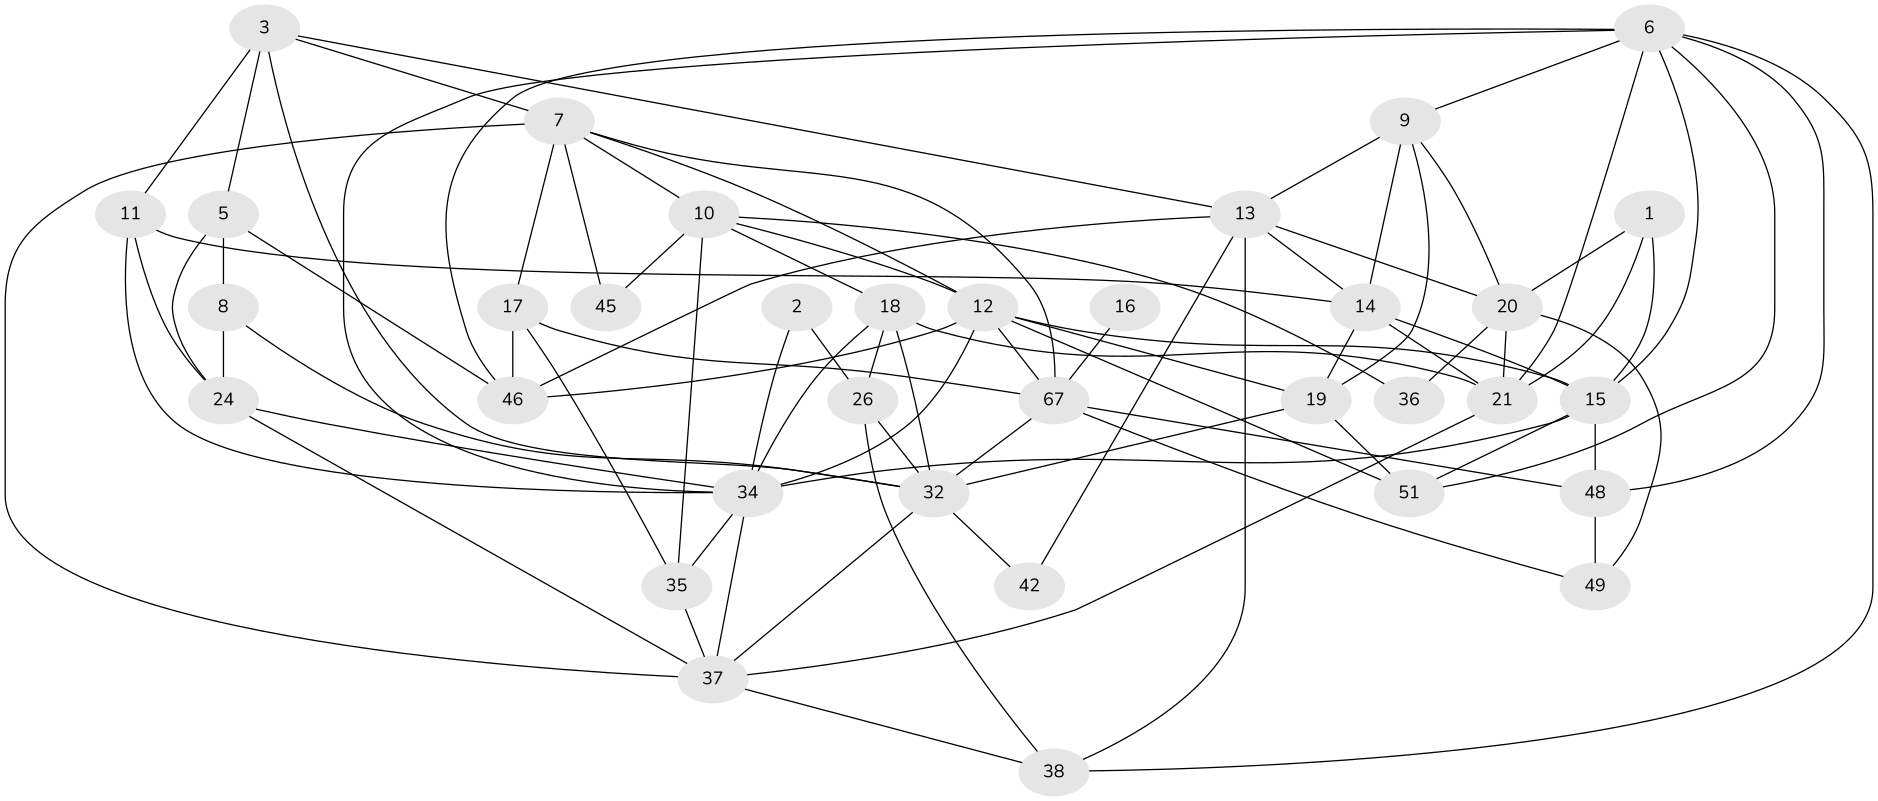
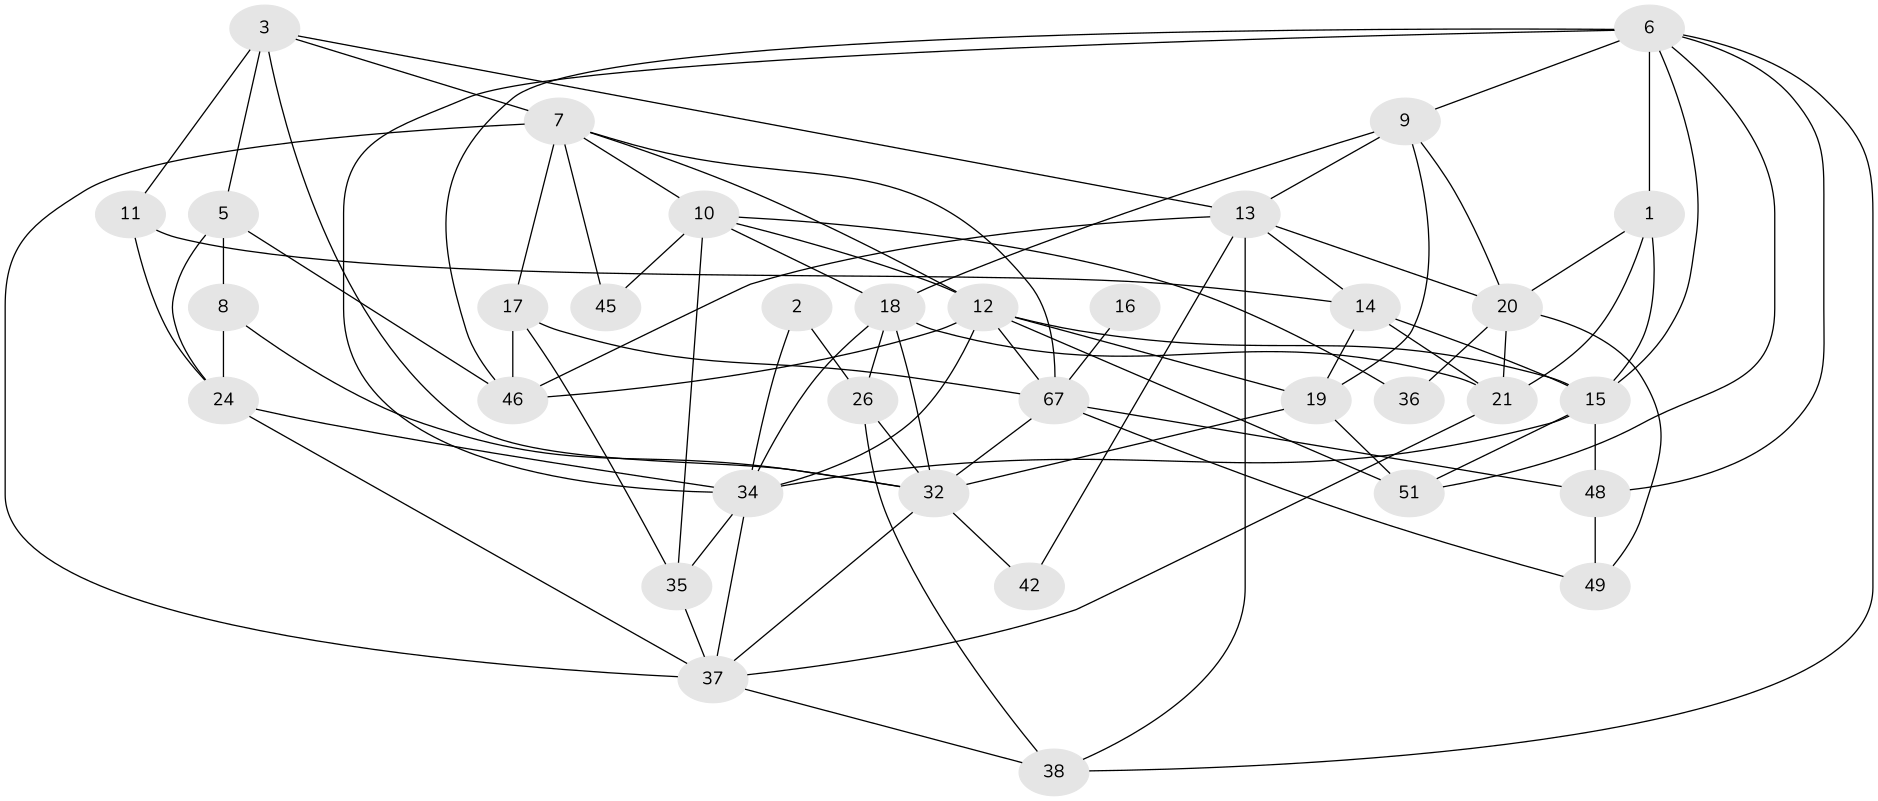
(1385, 214) -> (1144, 207)
(1592, 221) -> (1649, 121)
(323, 470) -> none
